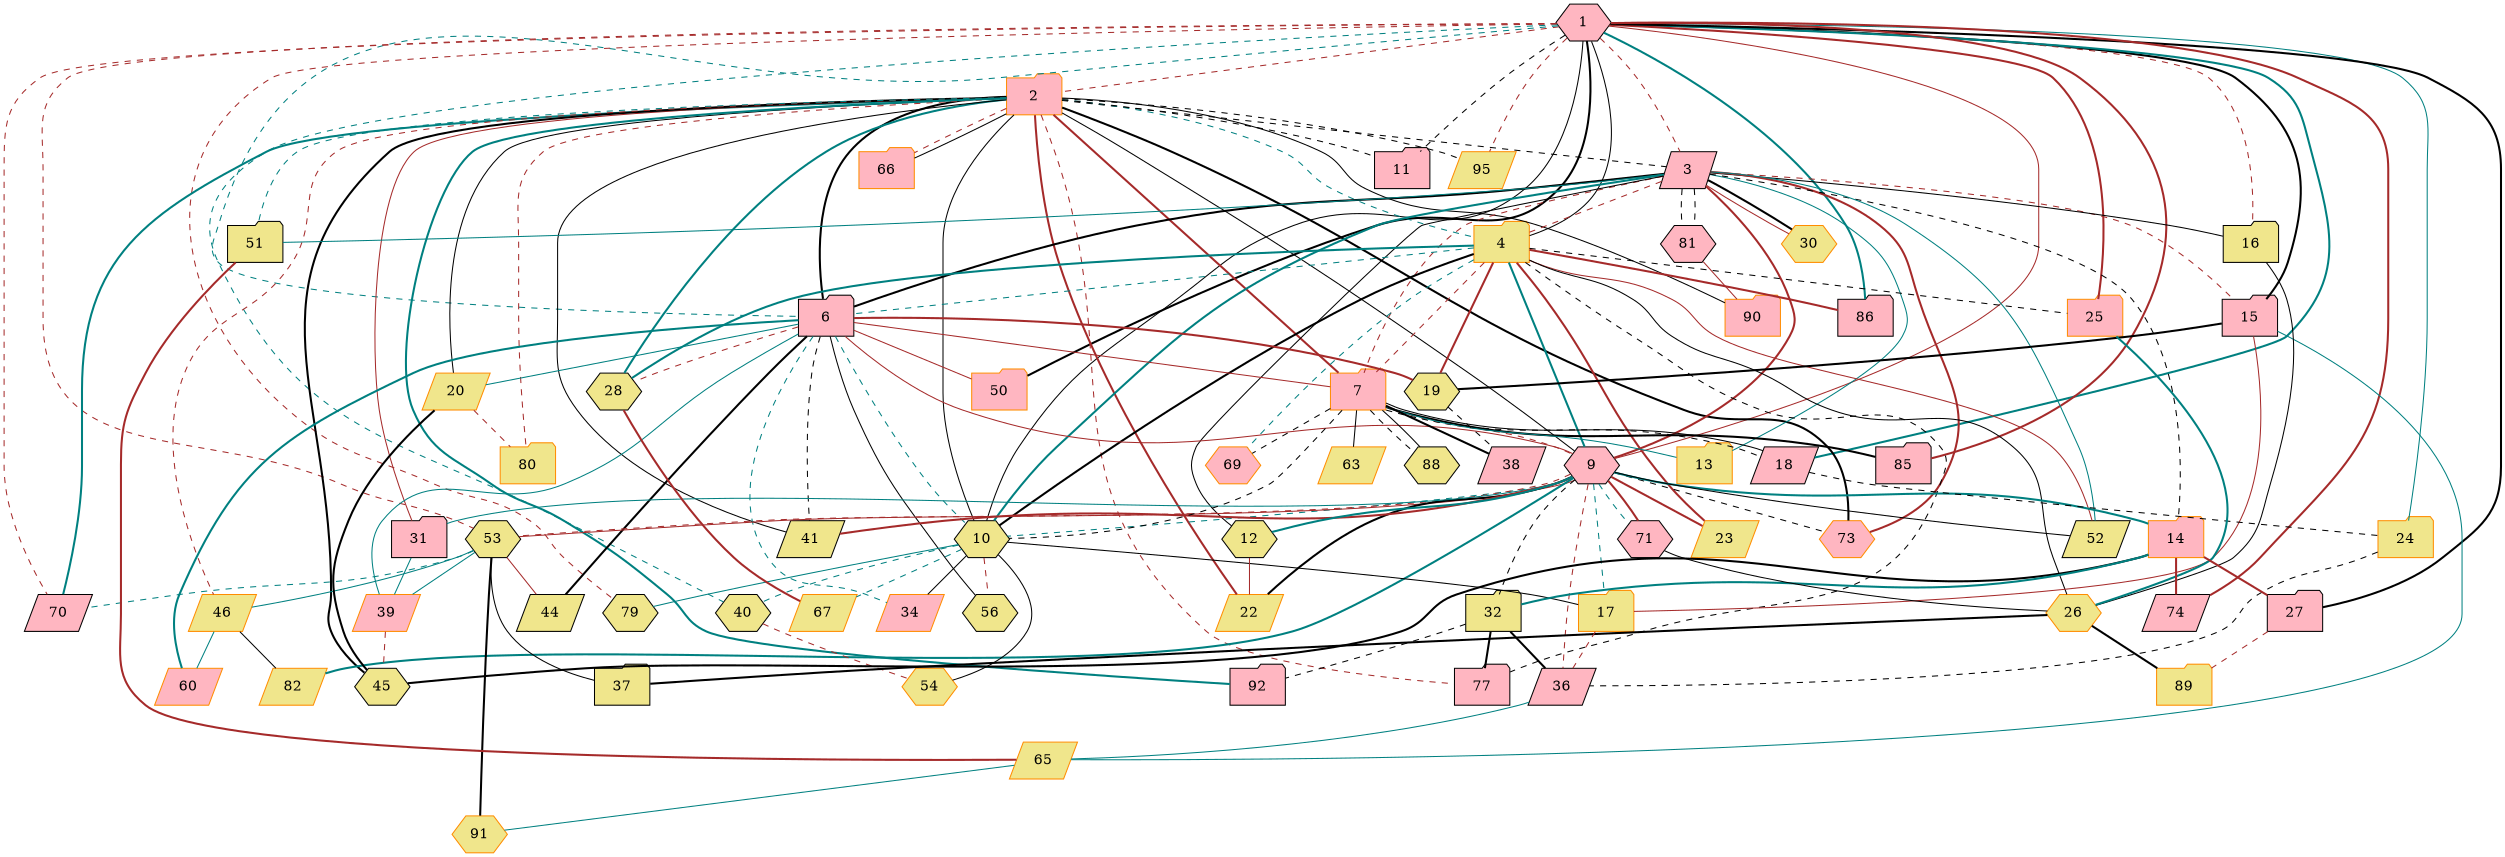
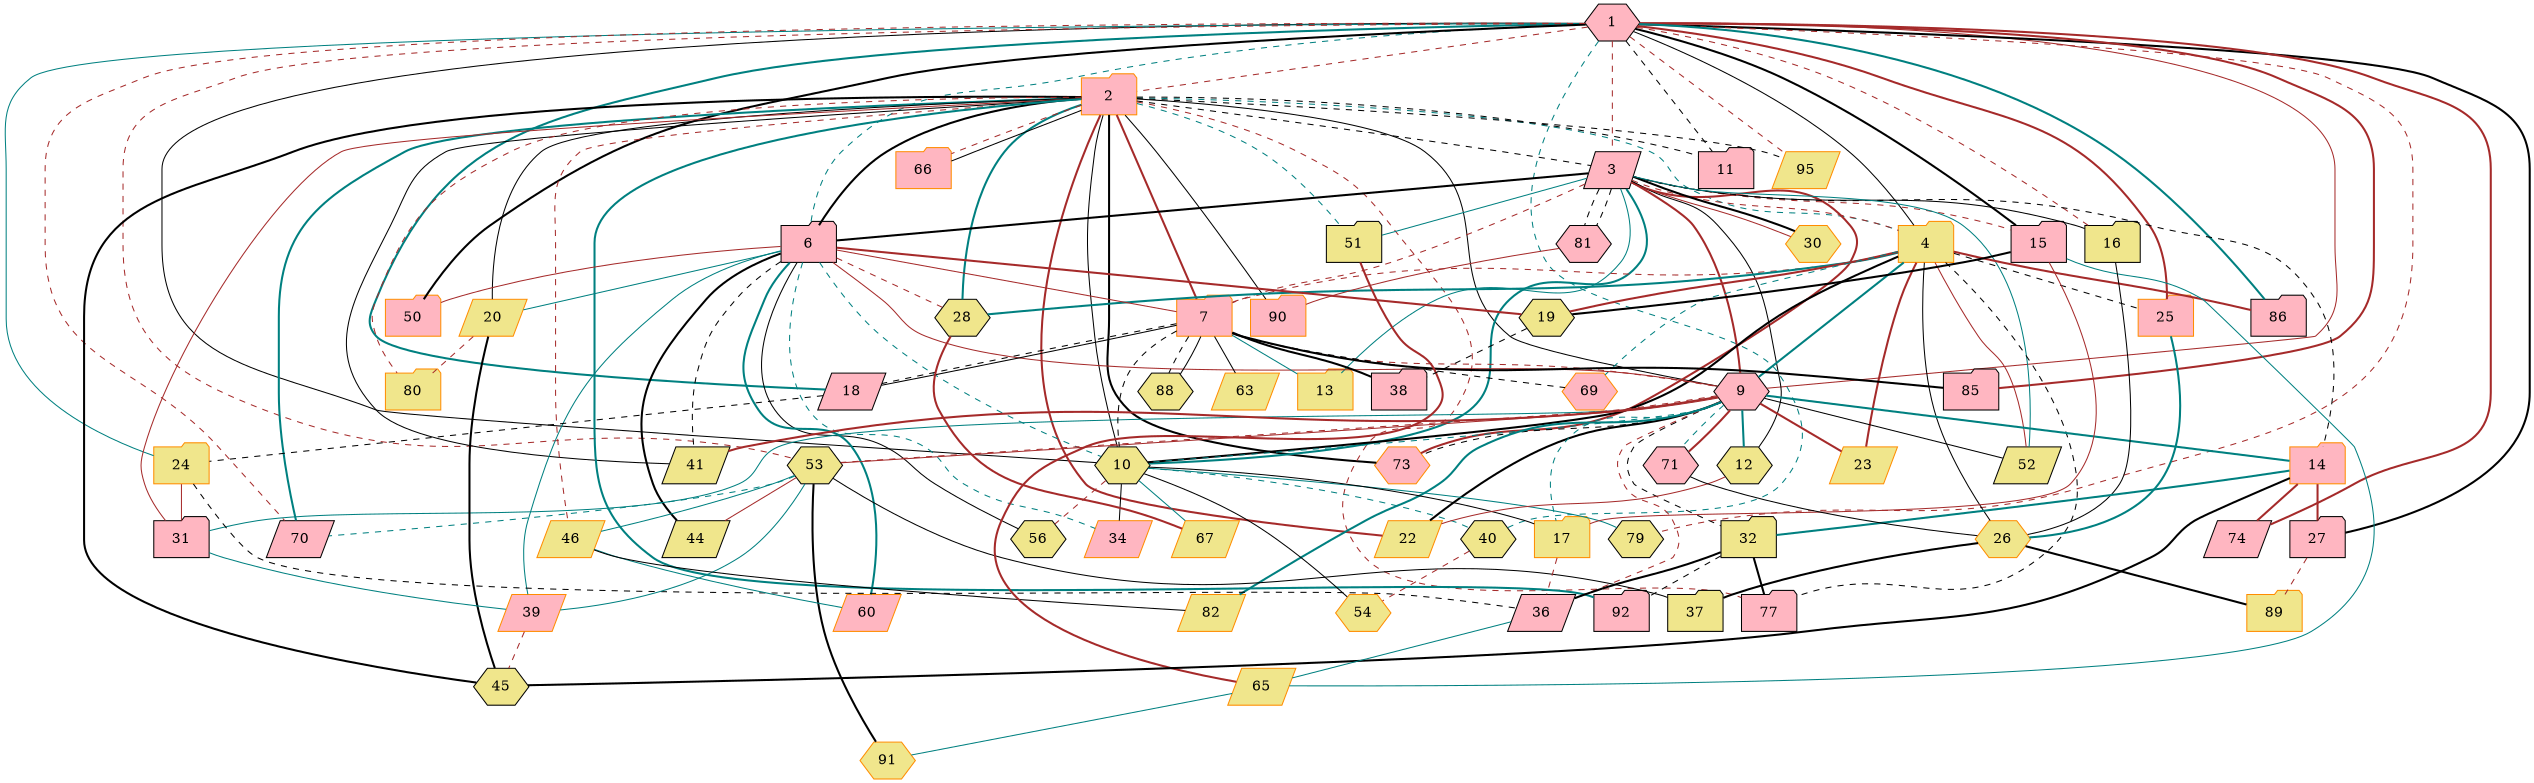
(1164, 281) -> none
(1512, 465) -> (1399, 392)
none -> (181, 502)
(909, 573) -> (1162, 501)
